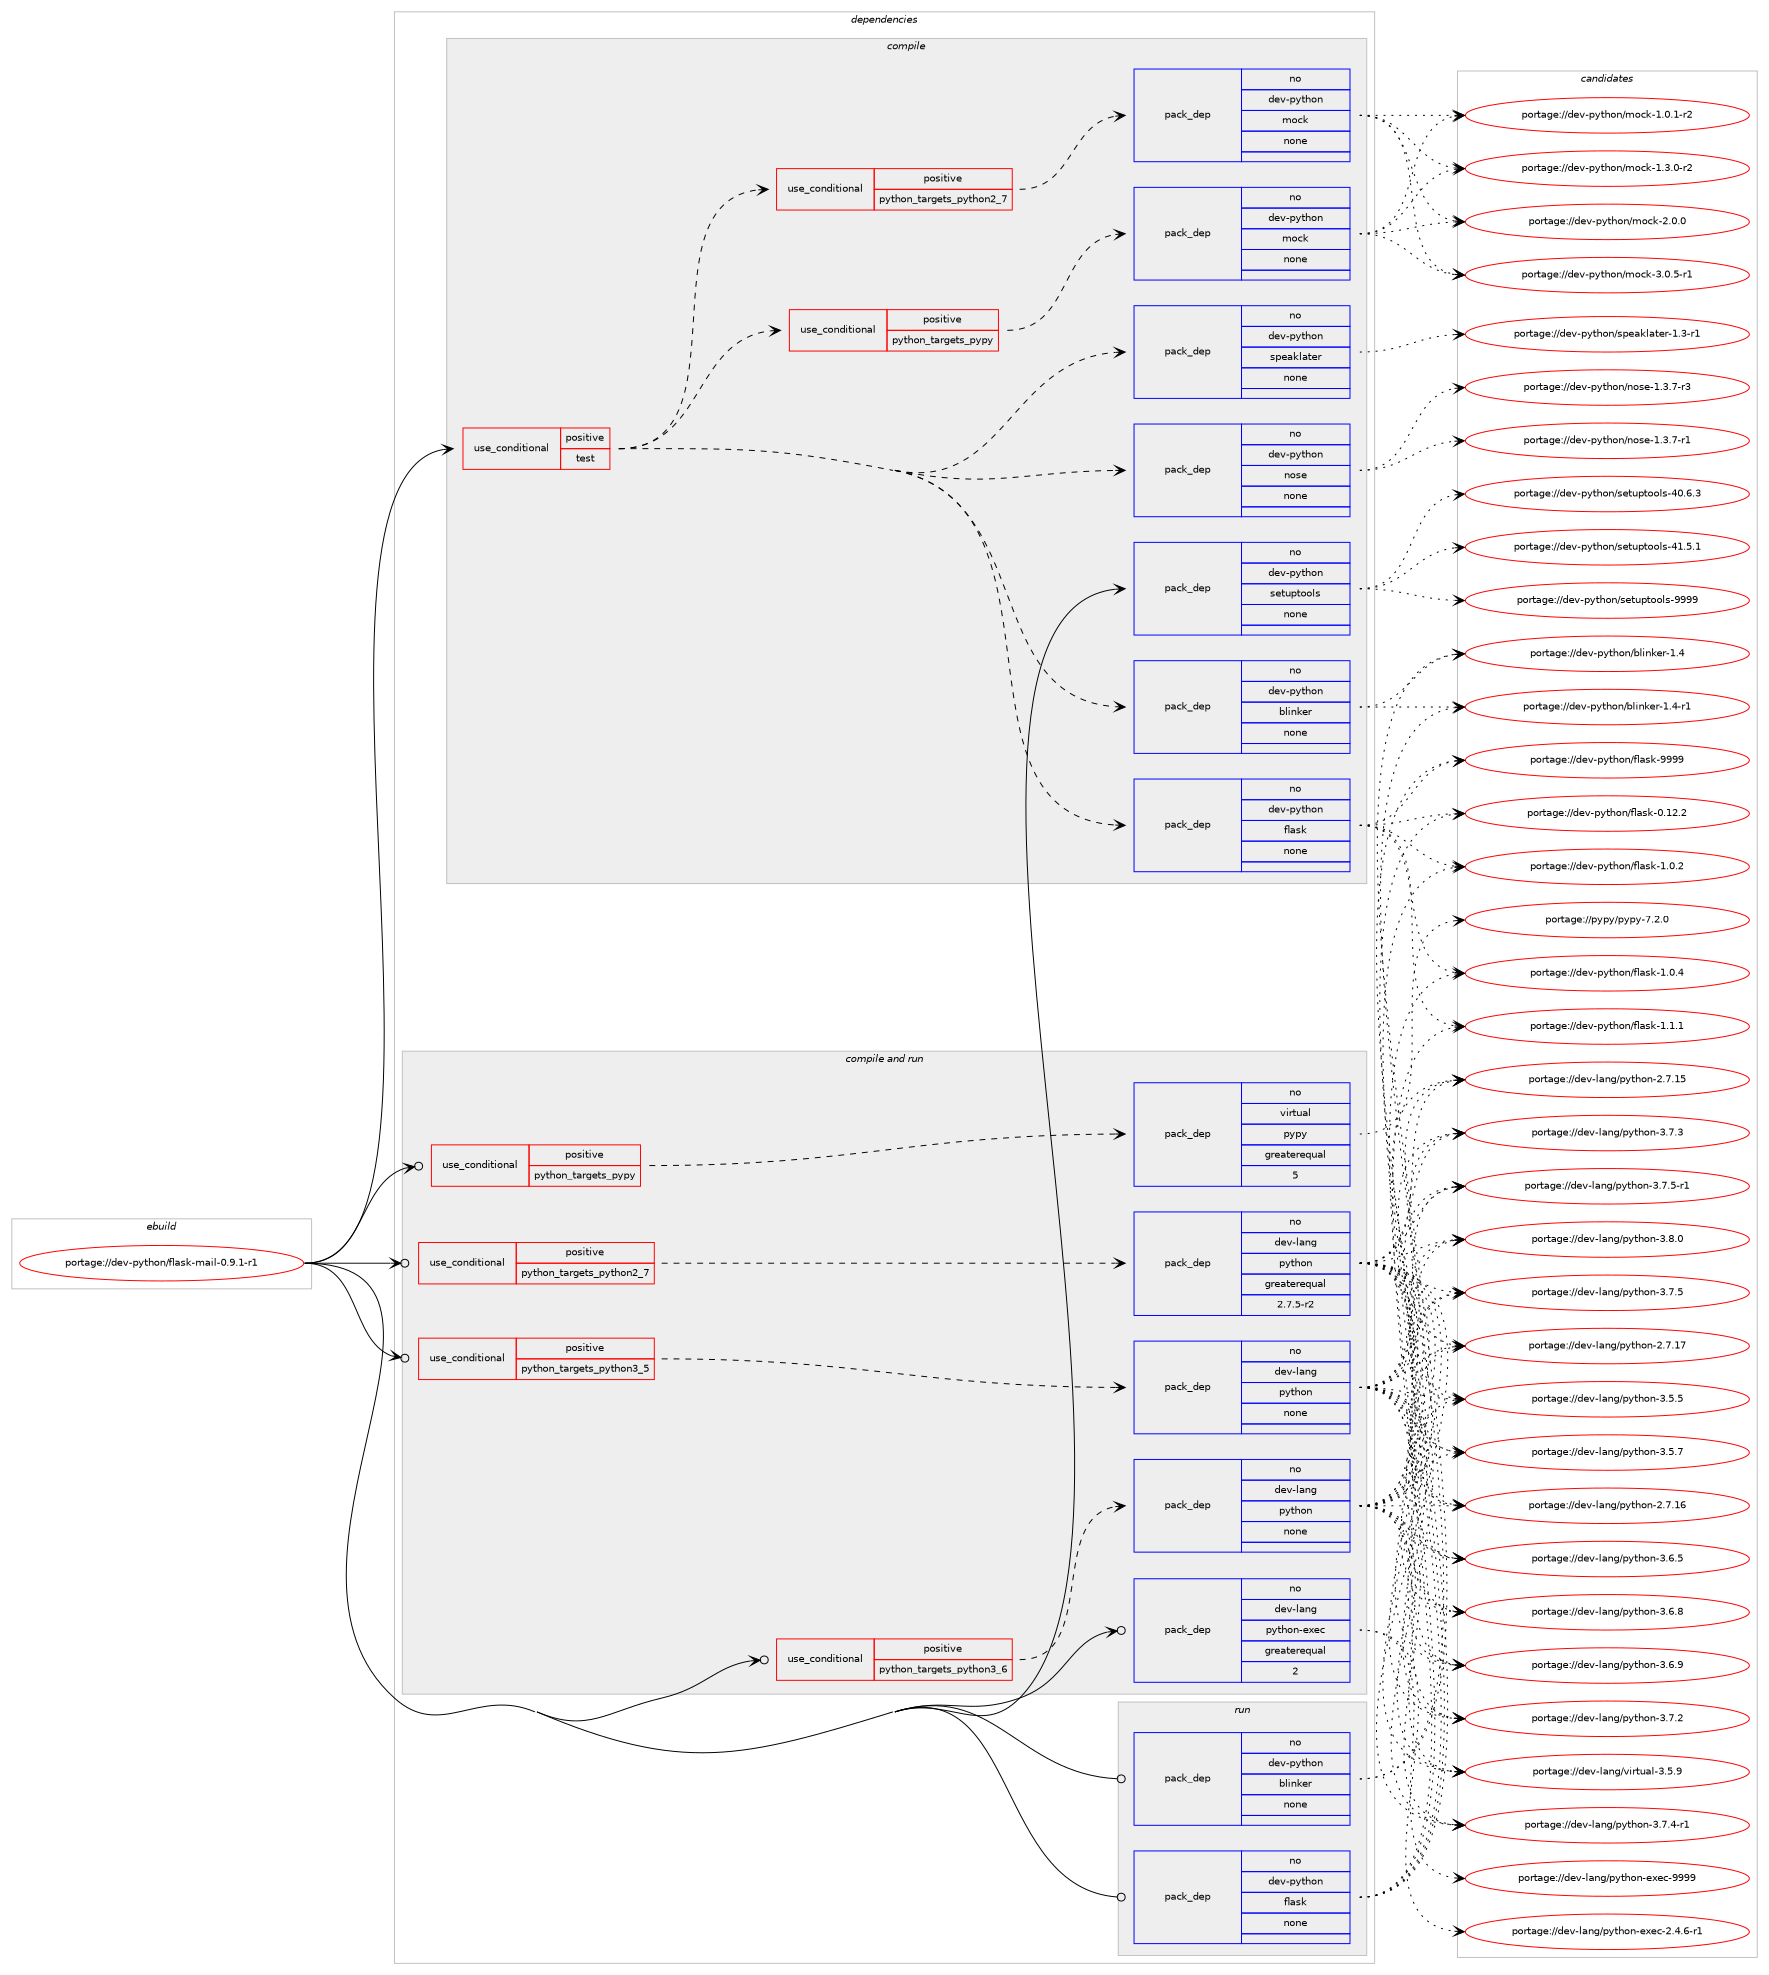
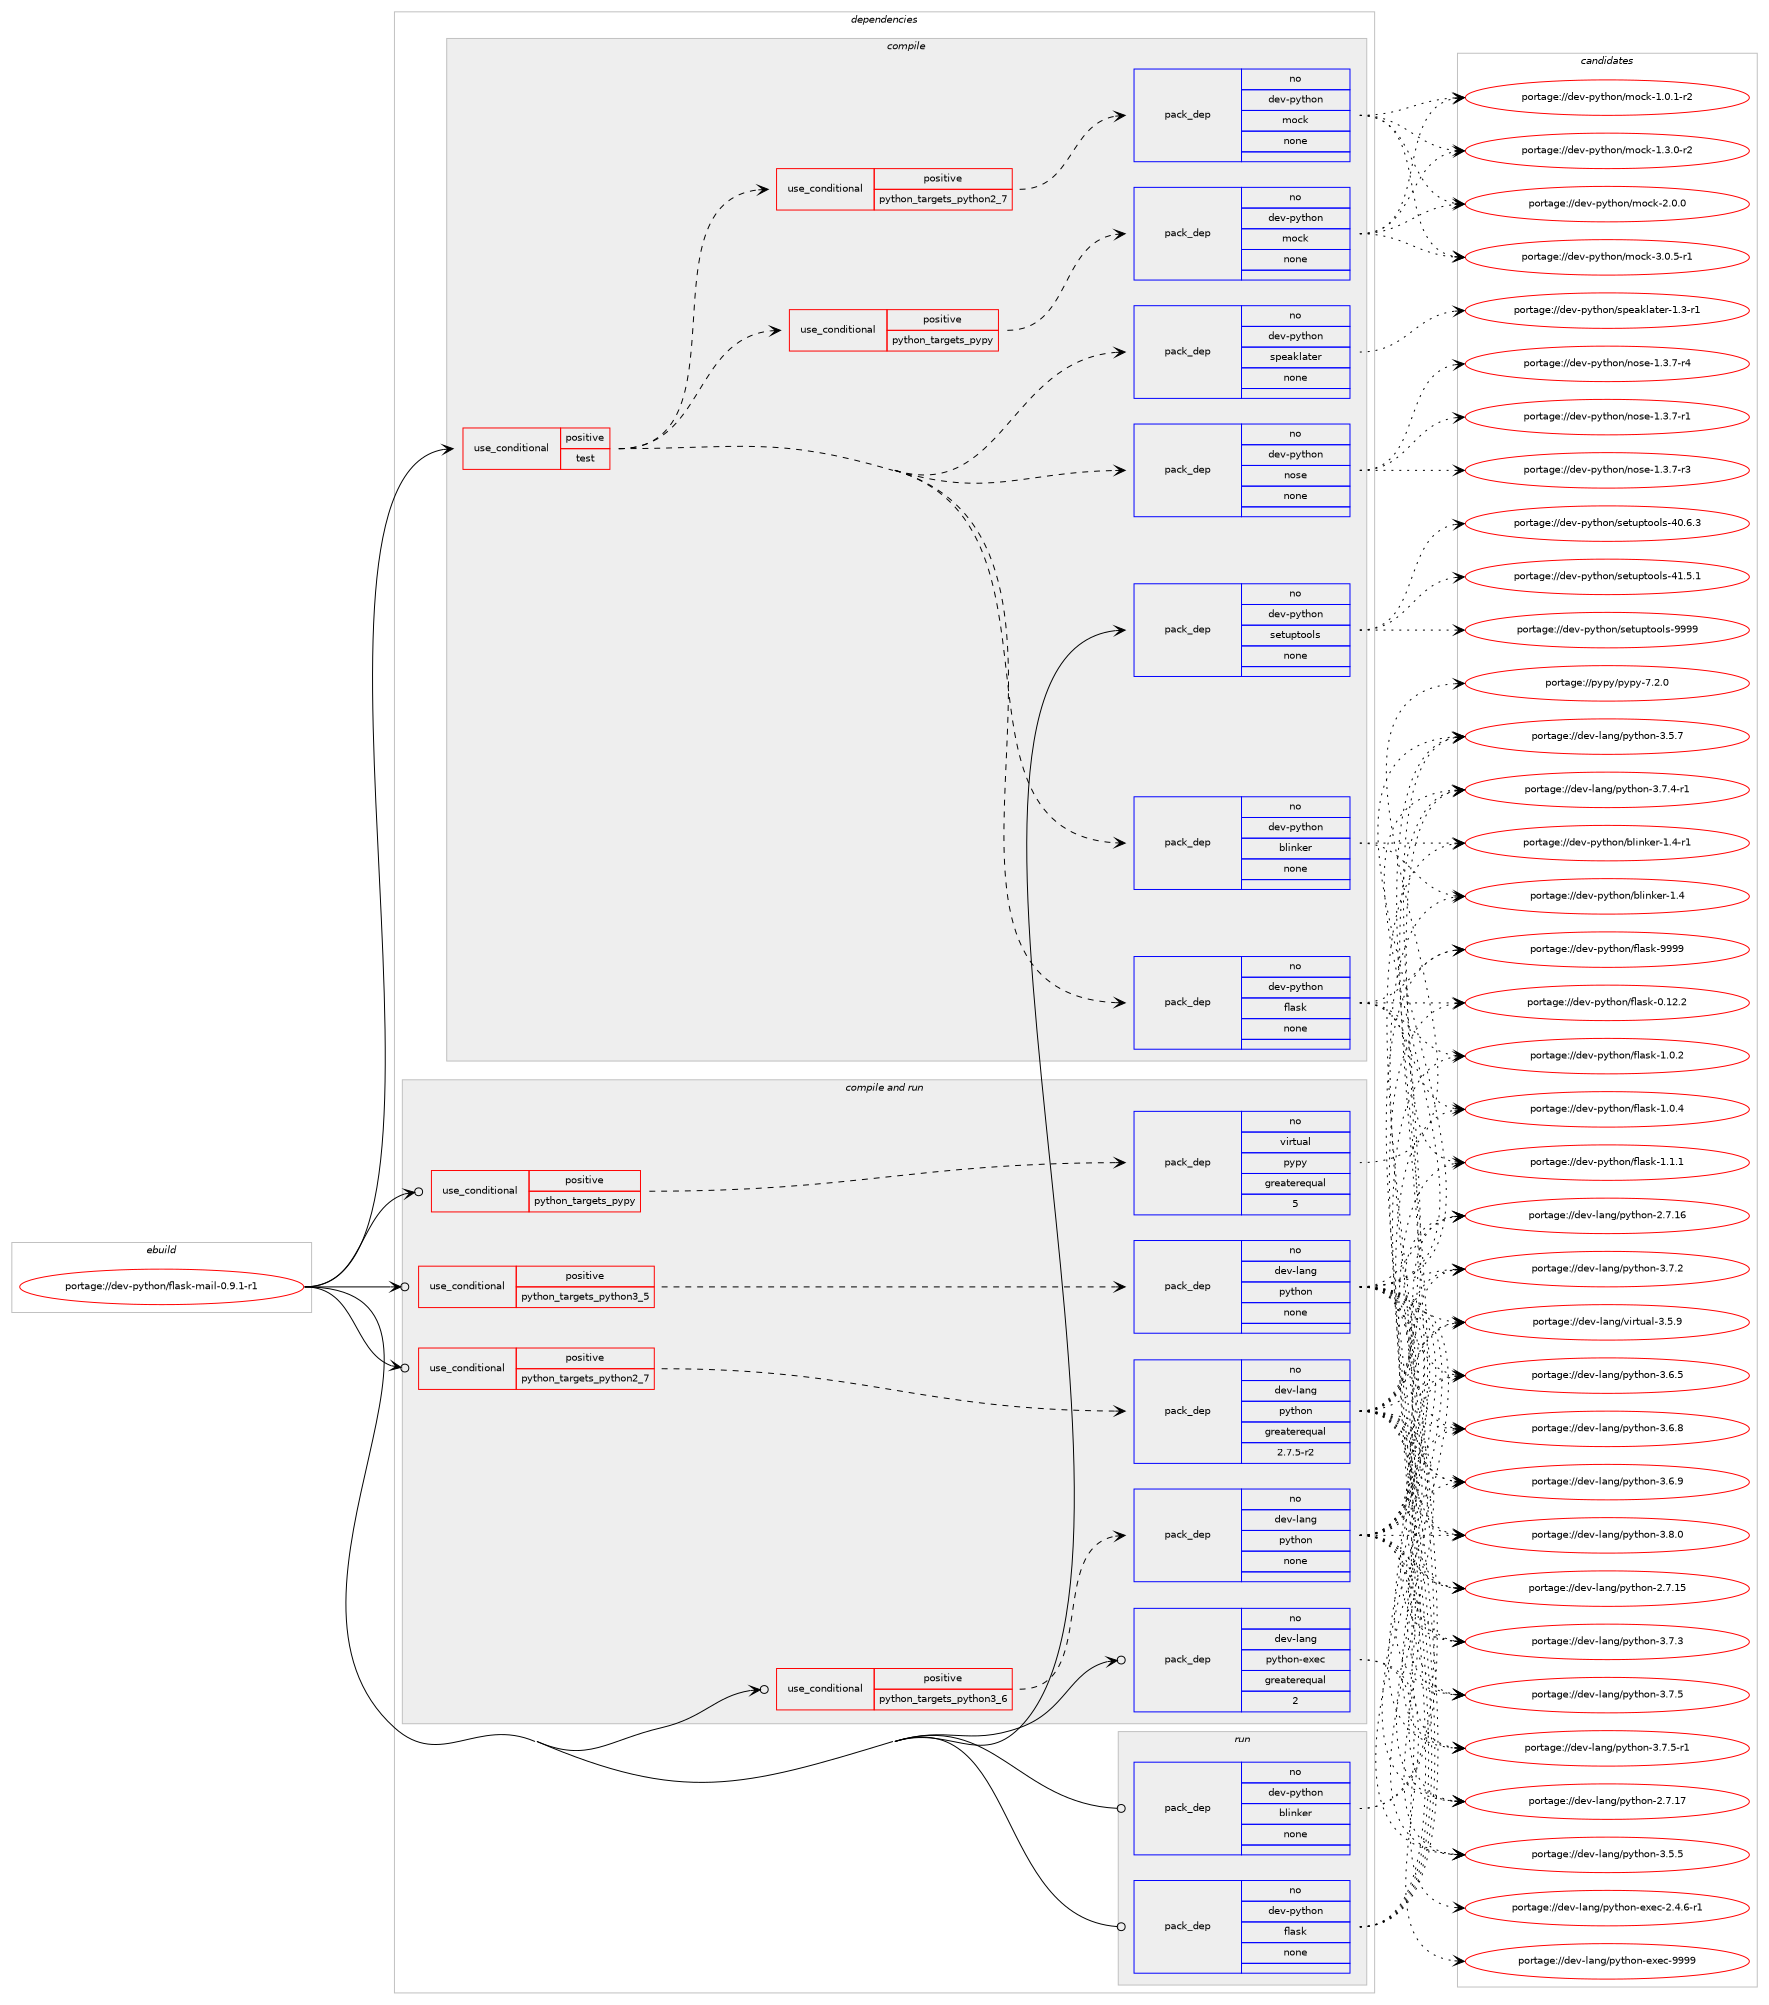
none -> (1607, 364)
